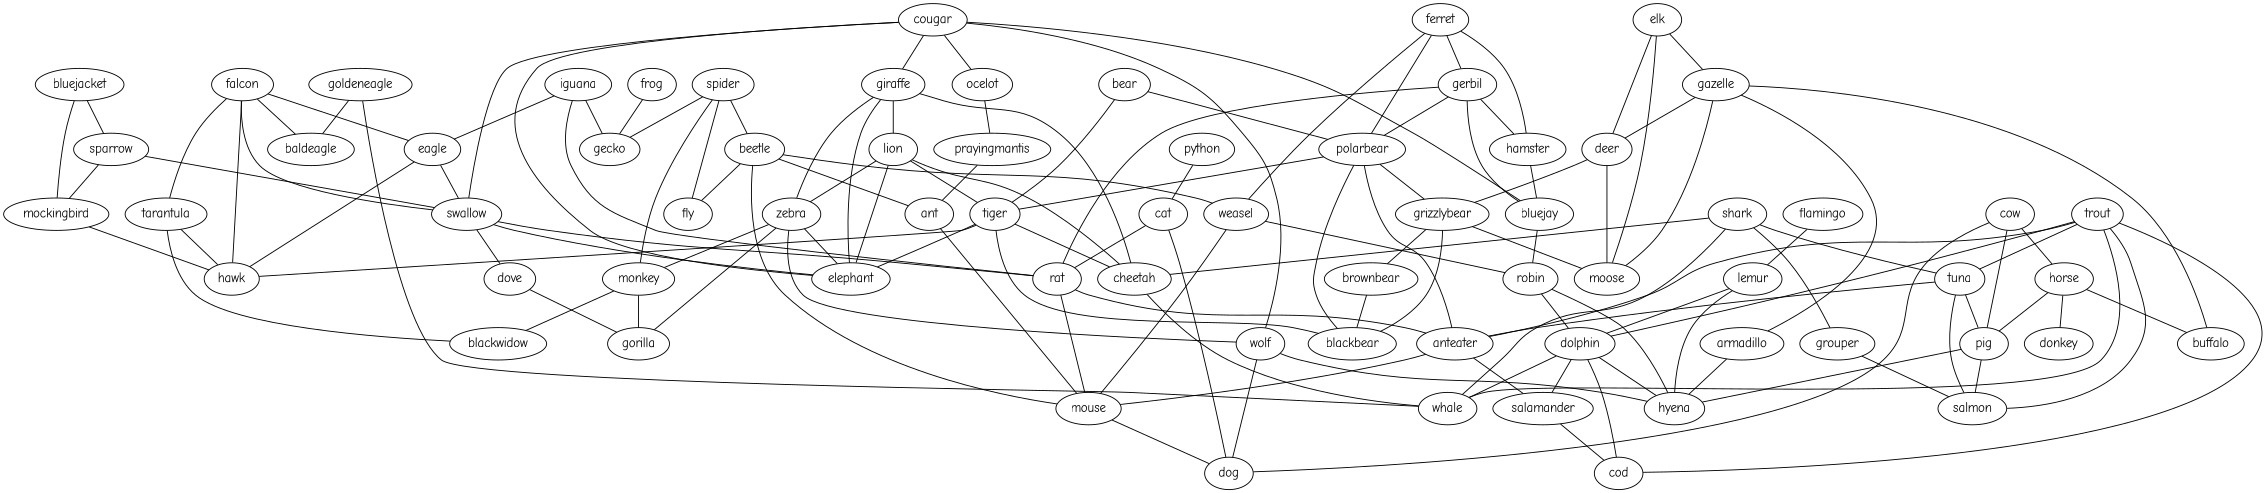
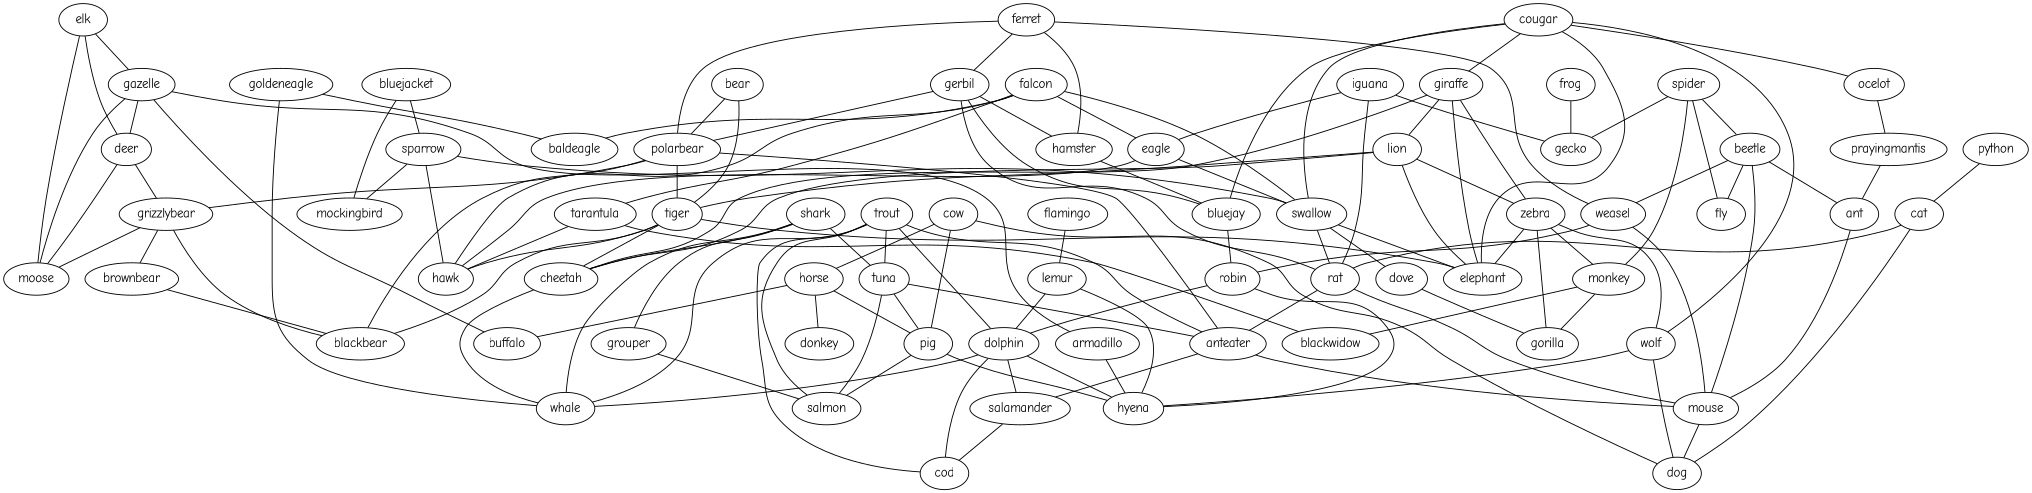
(149, 248) -> (435, 214)
